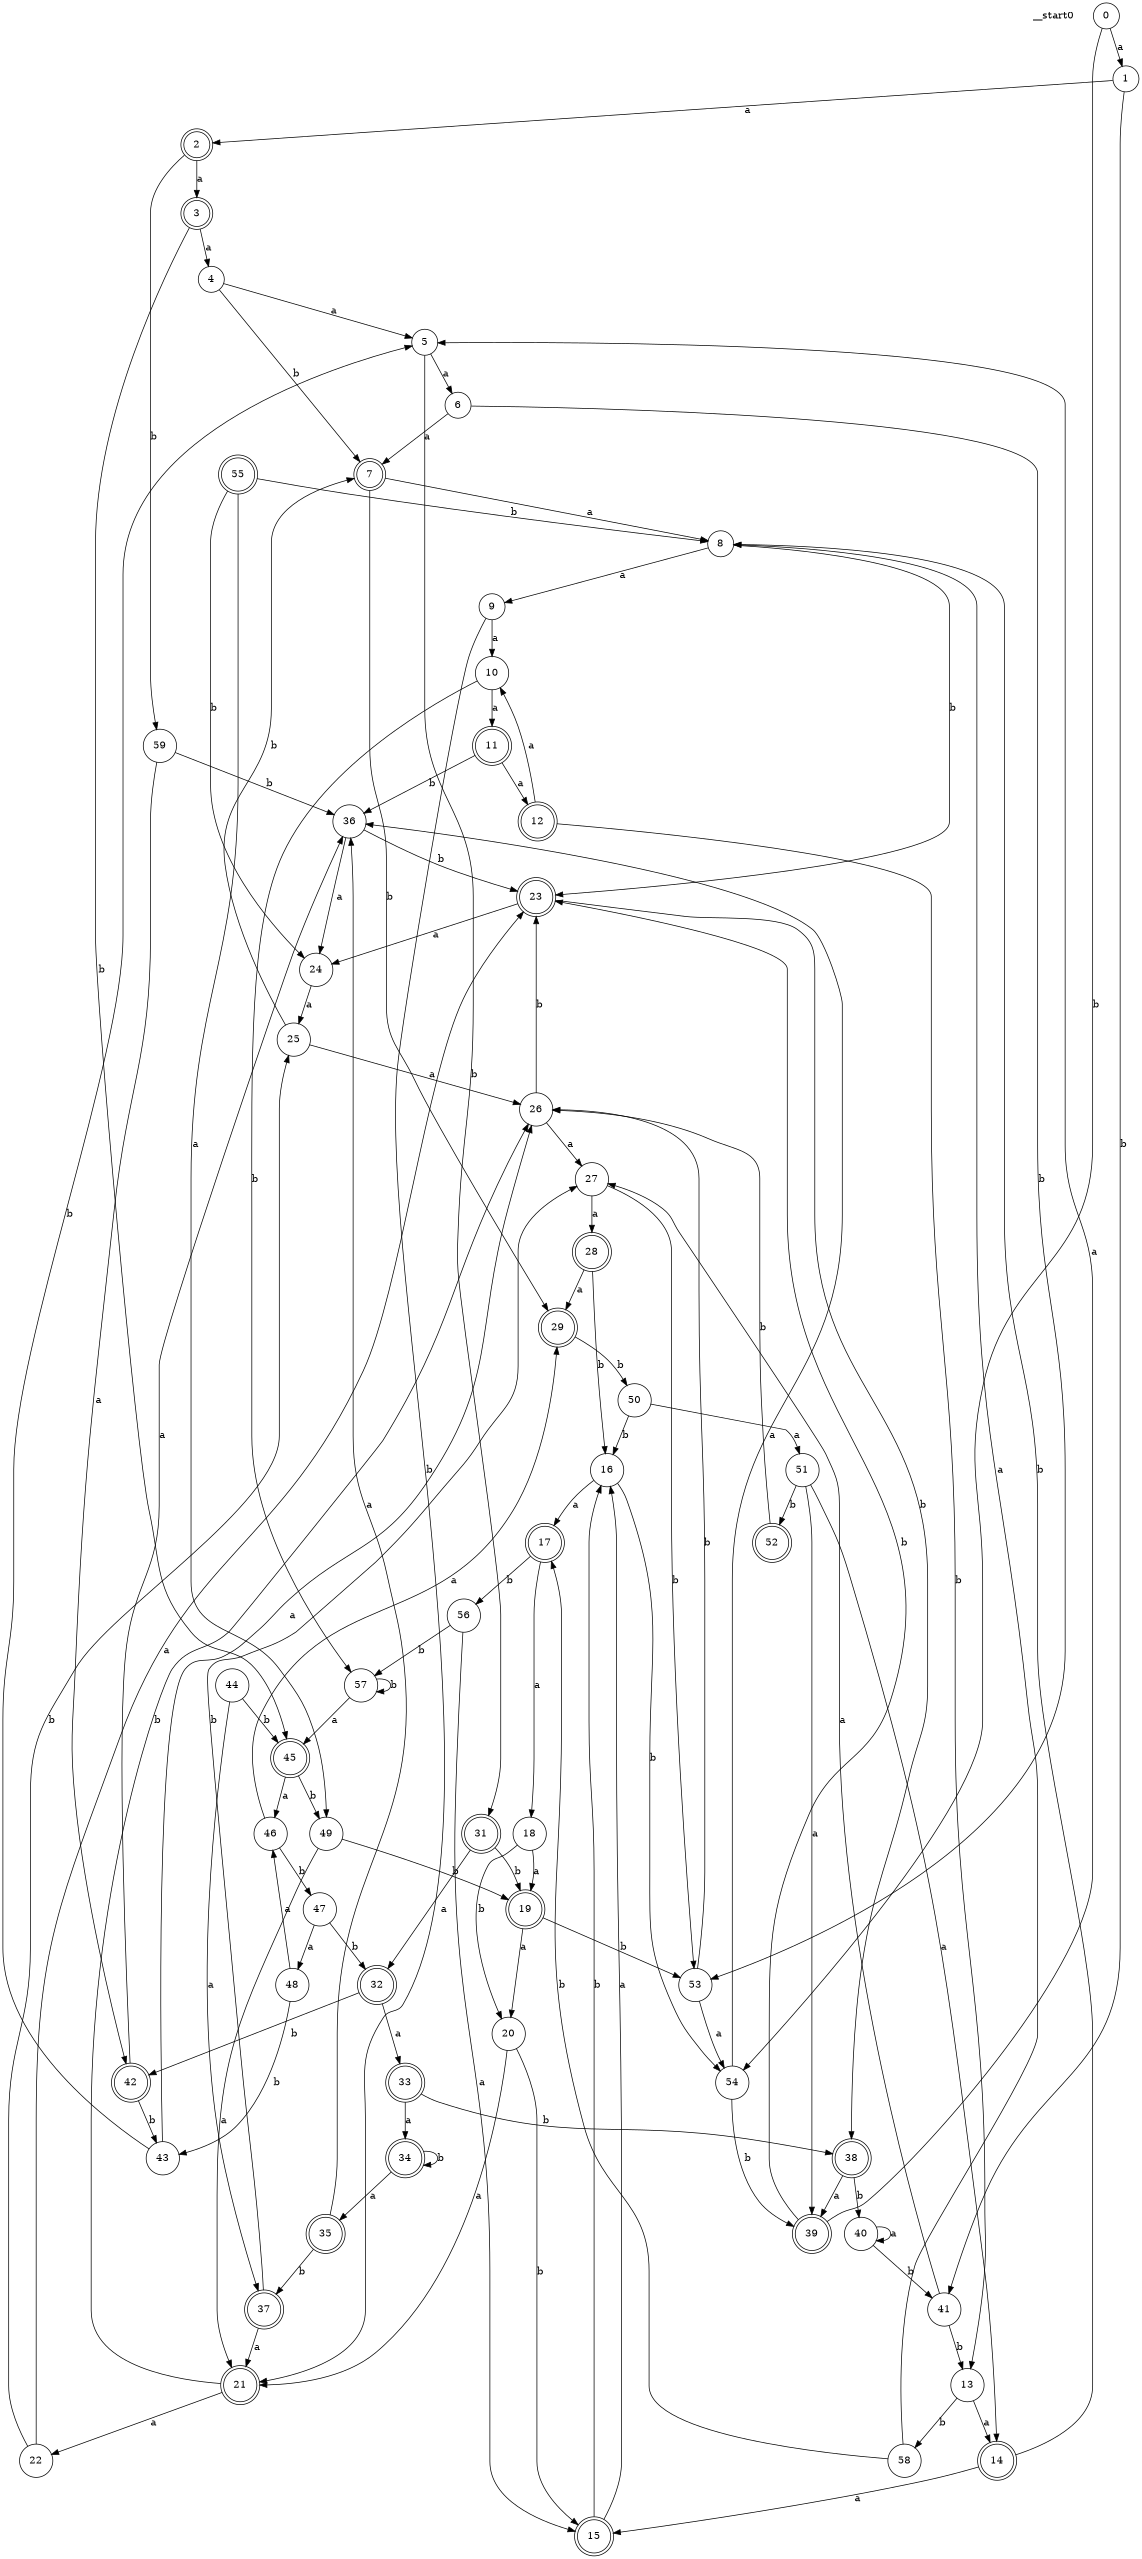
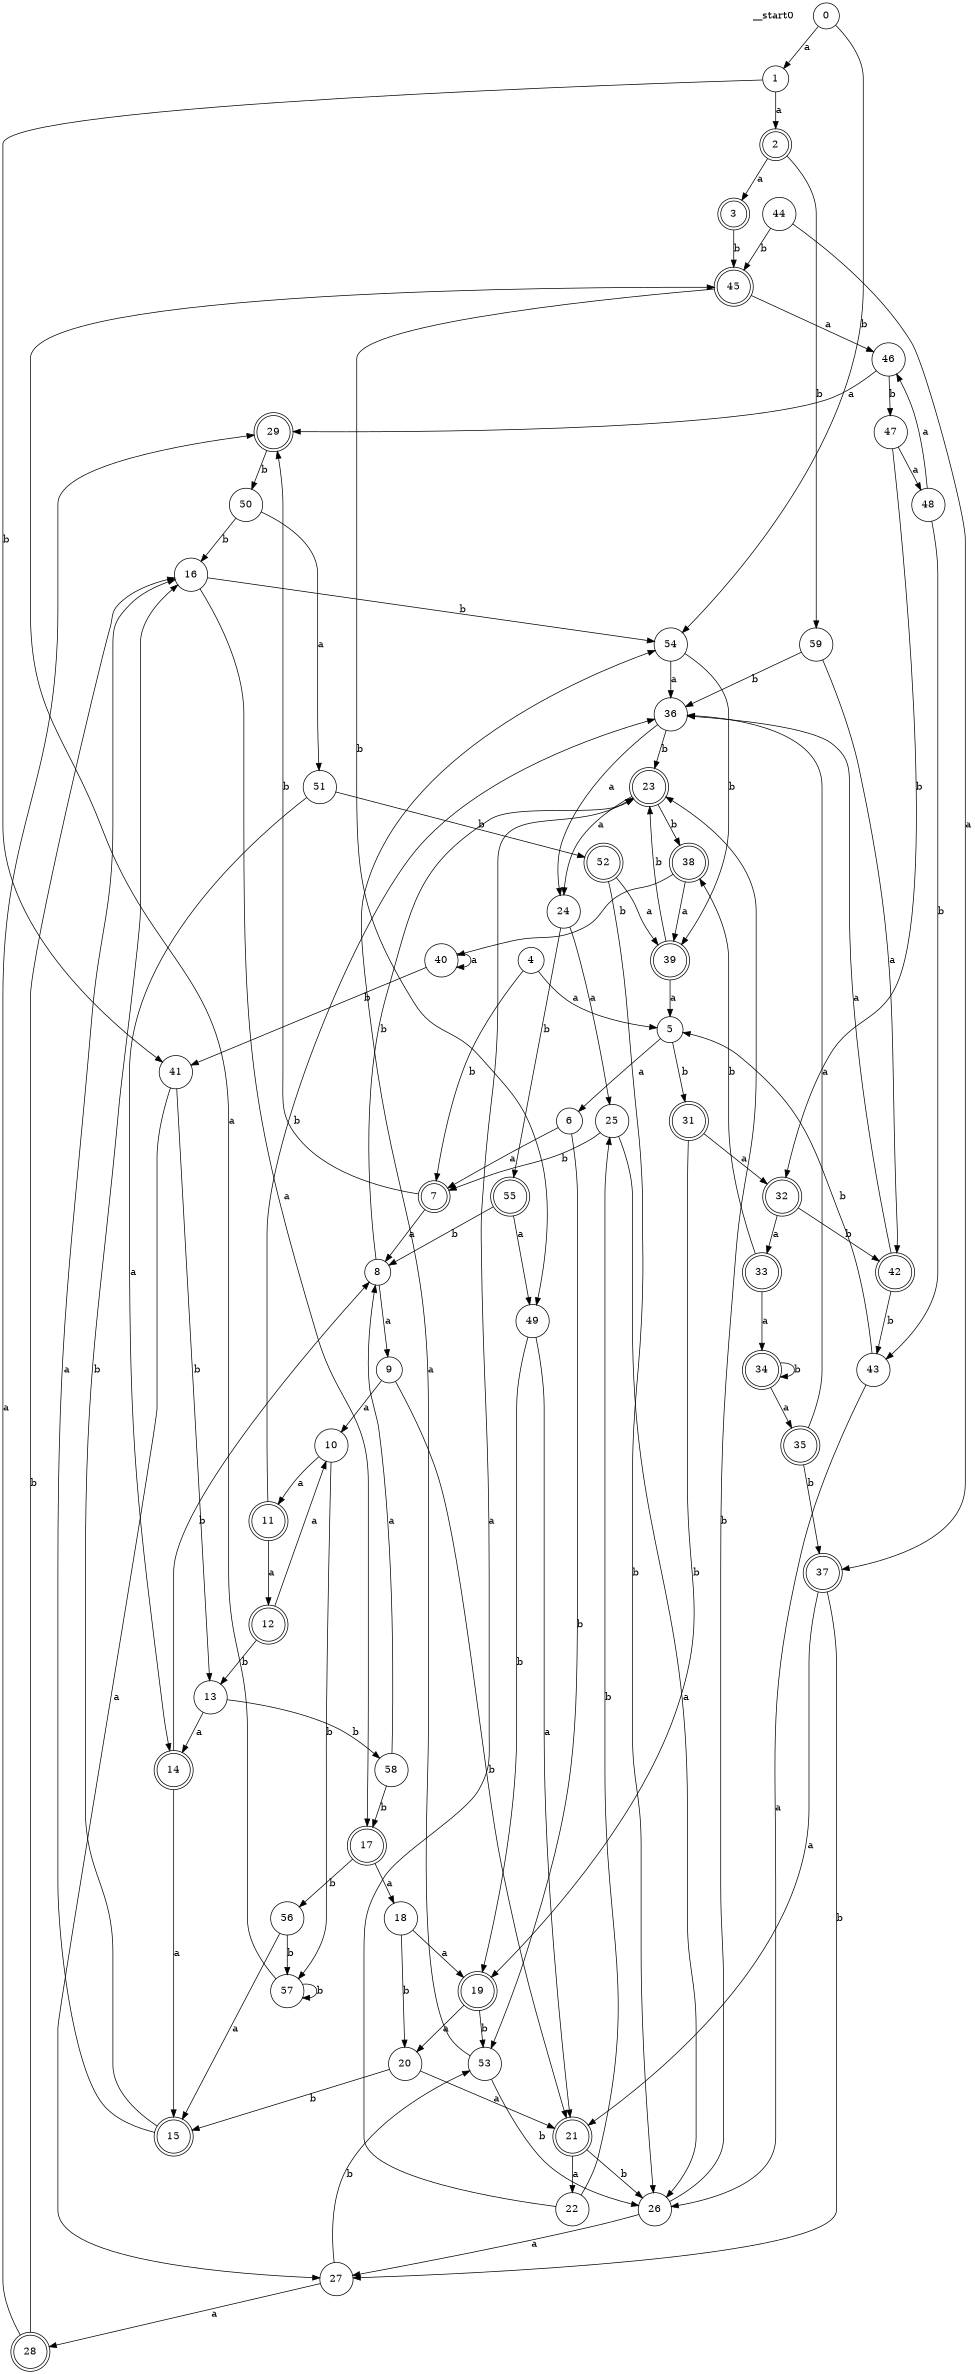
(204, 244) -> none
(211, 733) -> (538, 1049)
(812, 1846) -> (636, 907)
